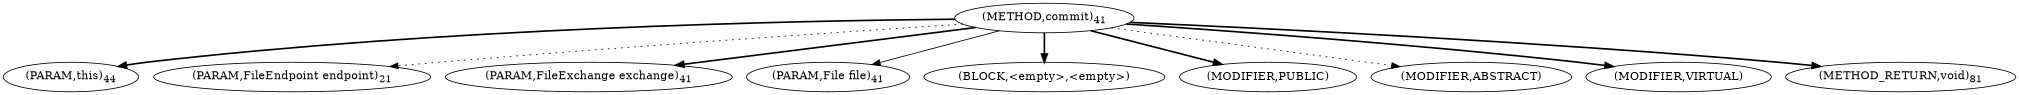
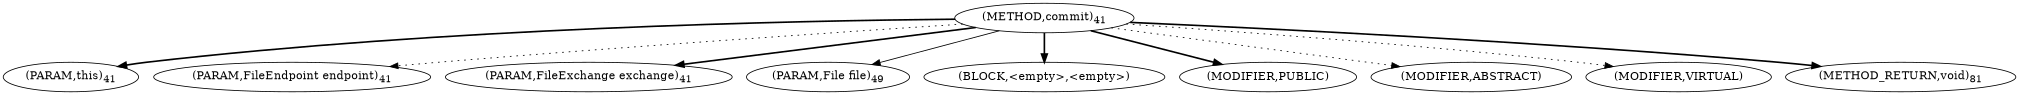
(1366, 42) -> (1366, 42)
(110, 76) -> (110, 76)
(386, 76) -> (386, 76)
(878, 76) -> (878, 76)
